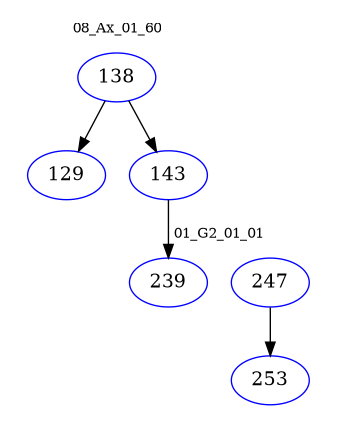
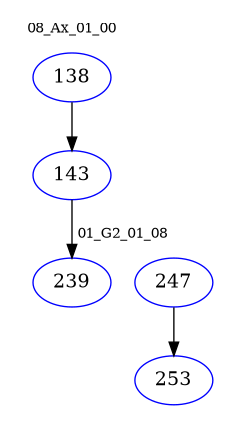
(117, 29) -> (72, 29)
(67, 175) -> none
(219, 234) -> (123, 234)
